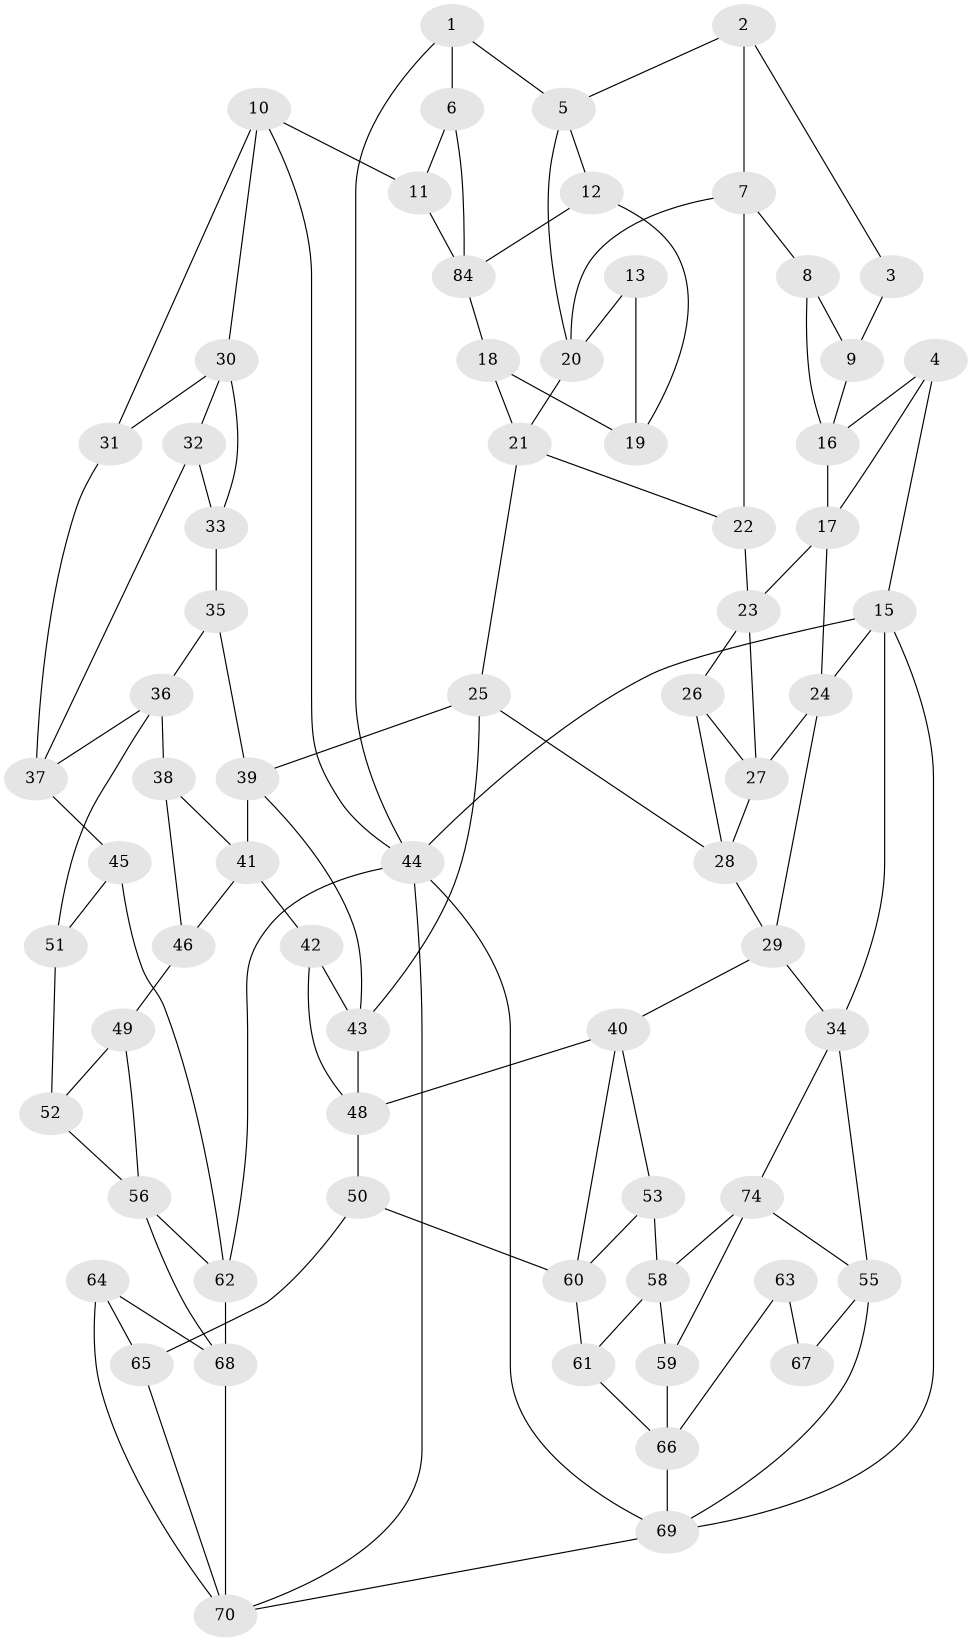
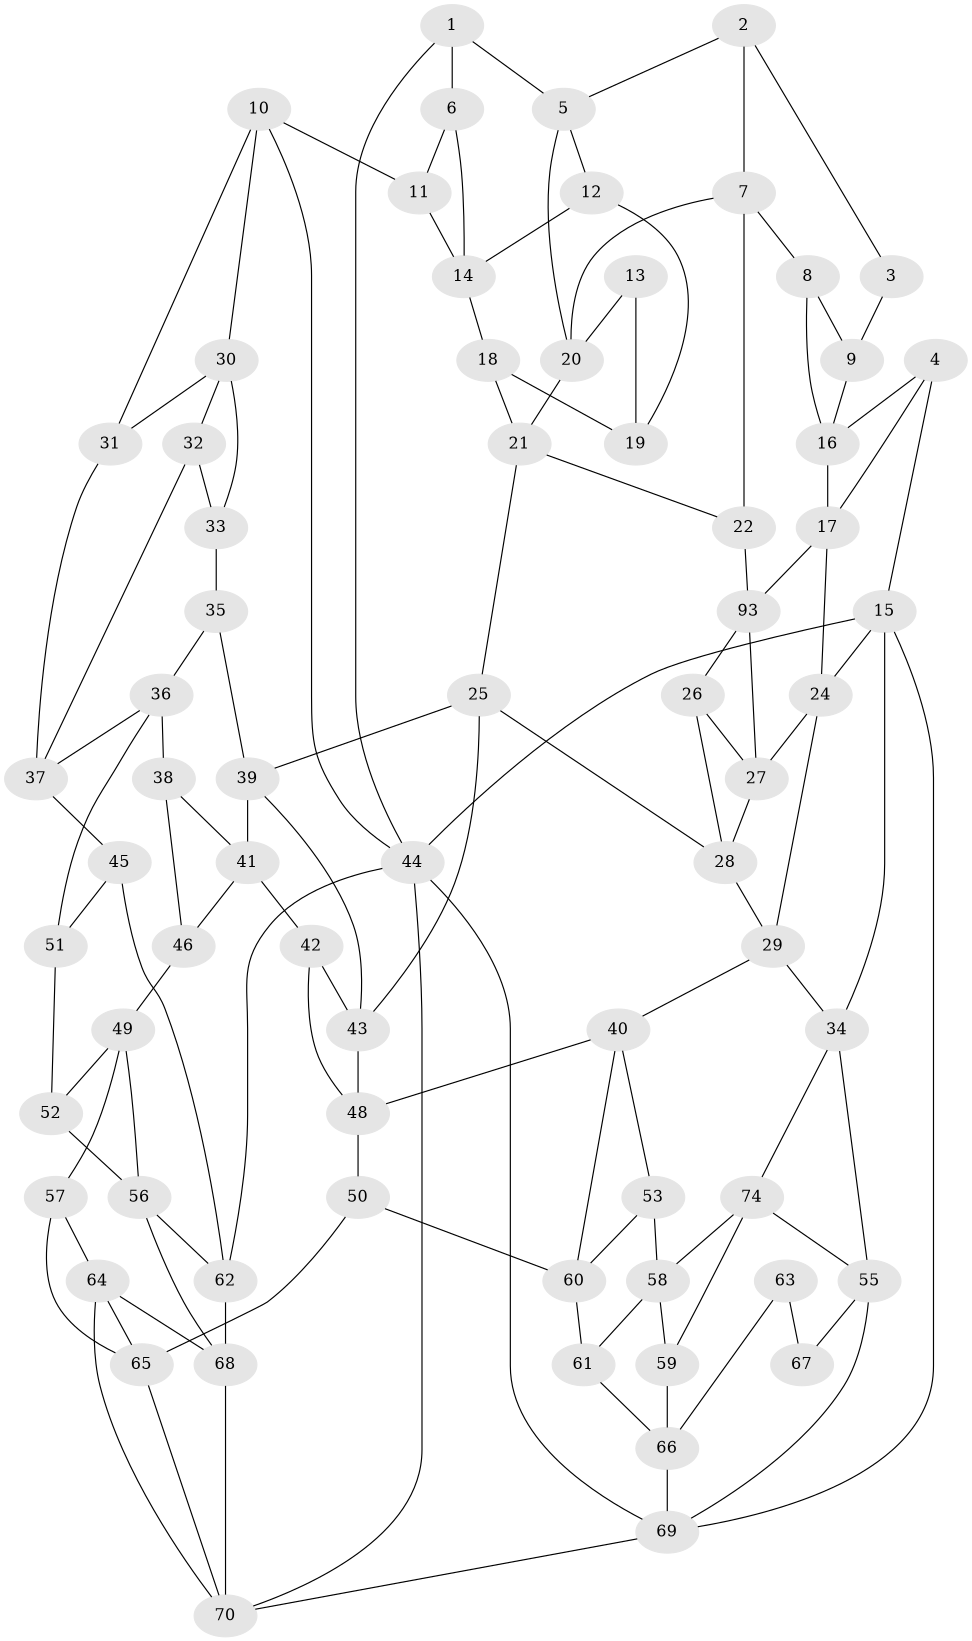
(464, 277) -> (464, 277)
(749, 611) -> (749, 611)
none -> (56, 1197)
